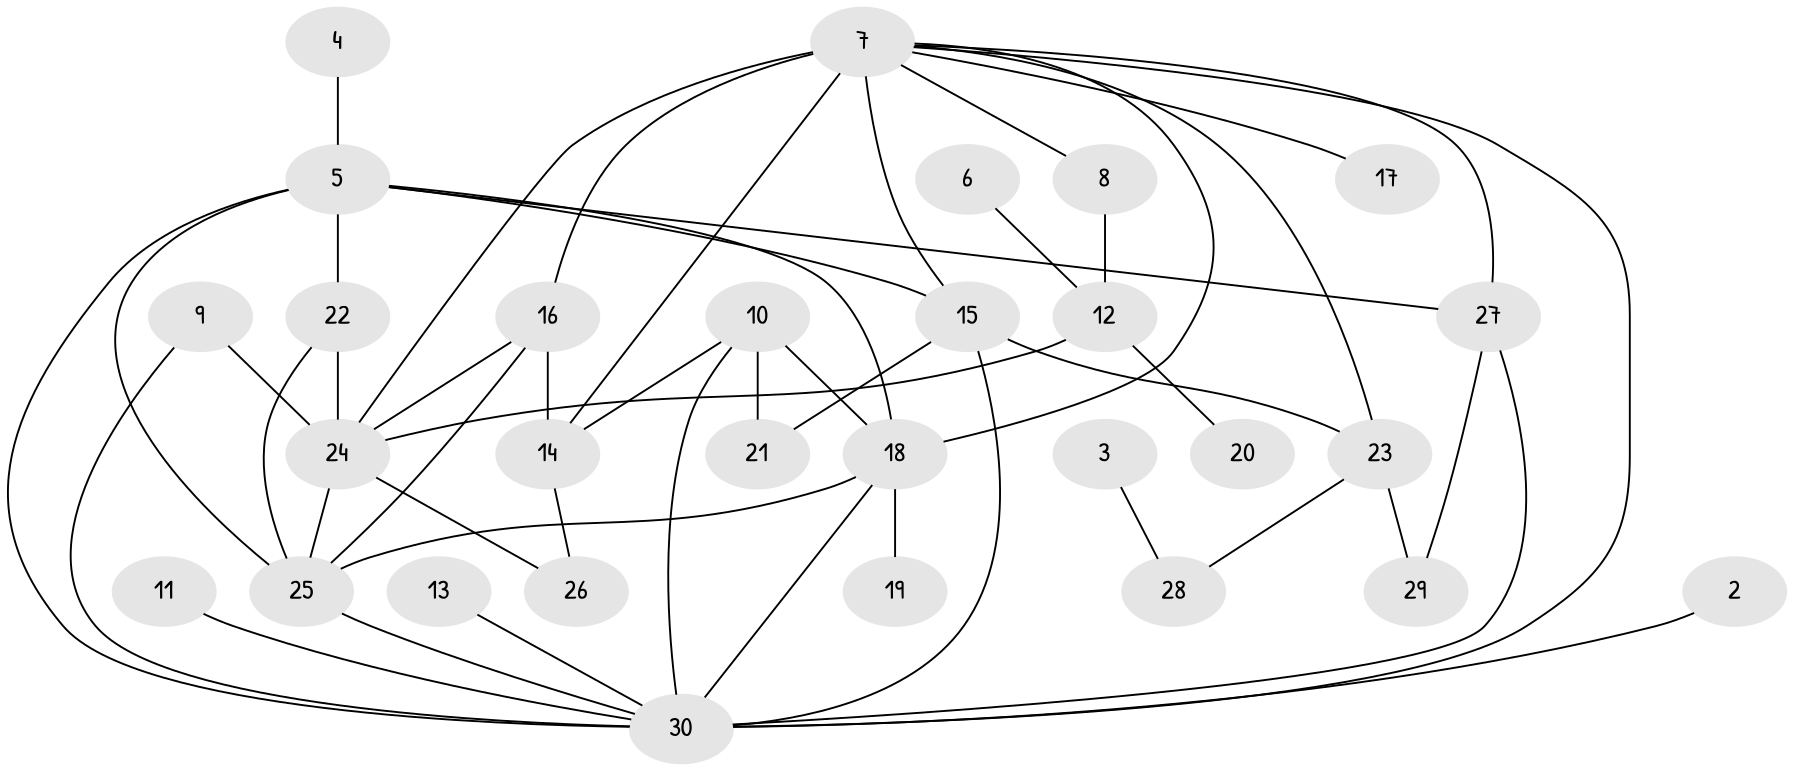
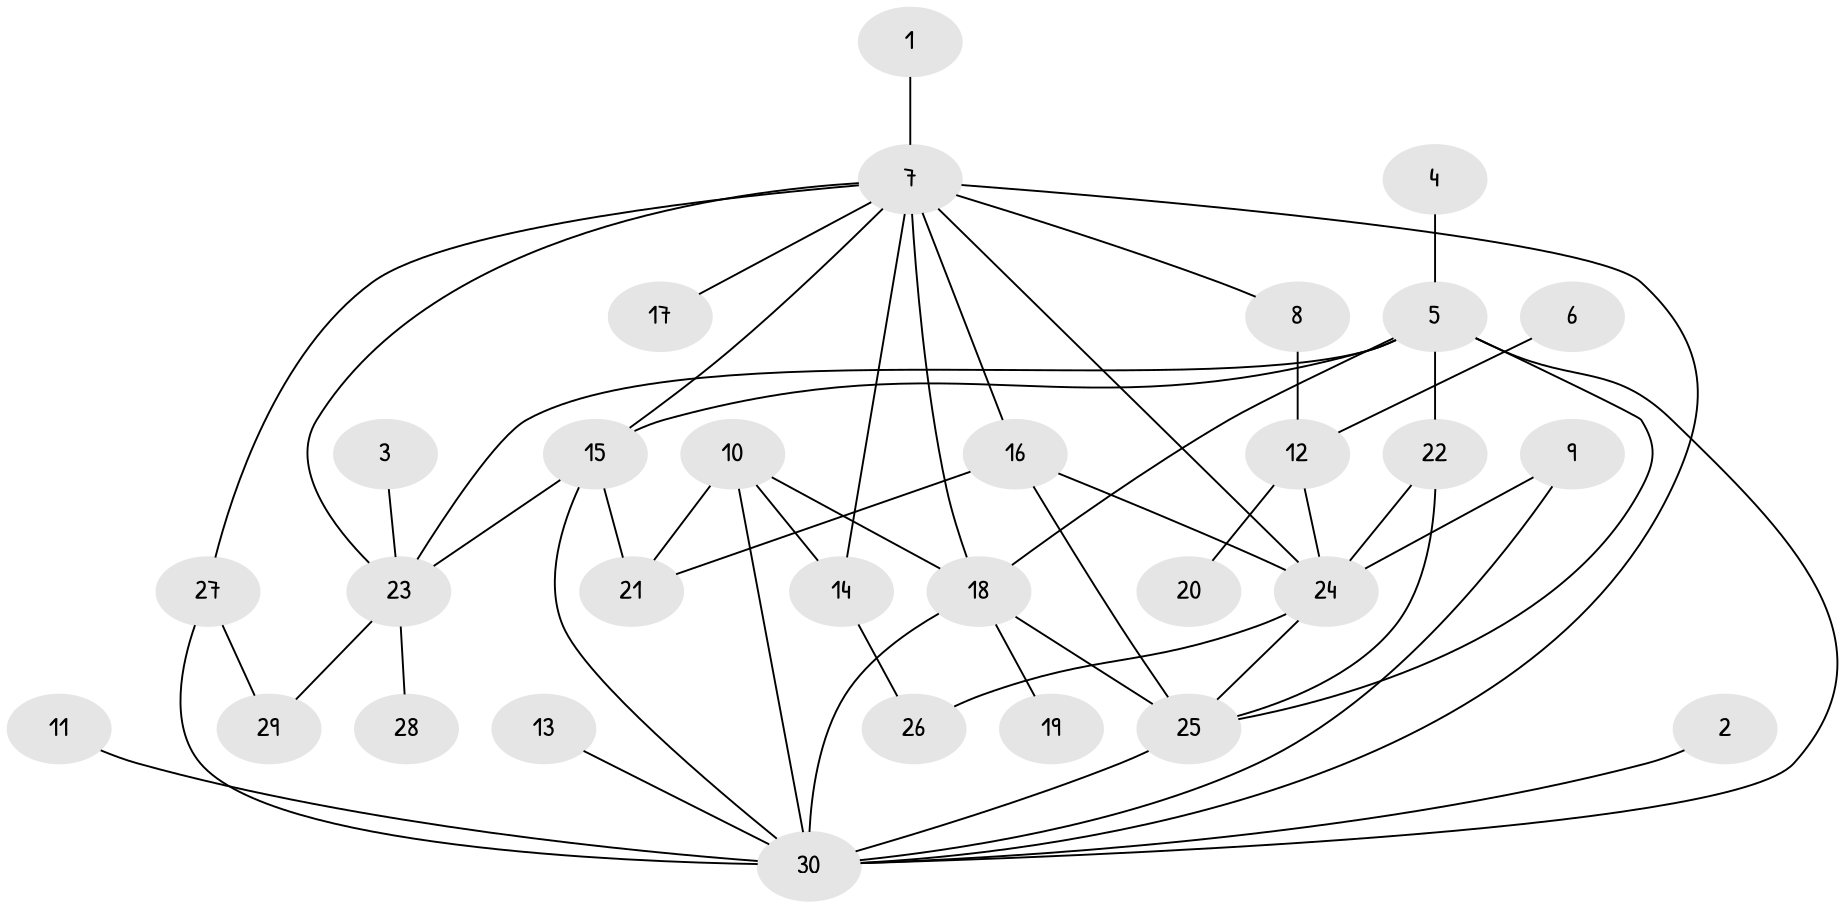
none -> (910, 42)
(887, 245) -> (897, 370)
(548, 386) -> (823, 523)
(1139, 523) -> (392, 523)
